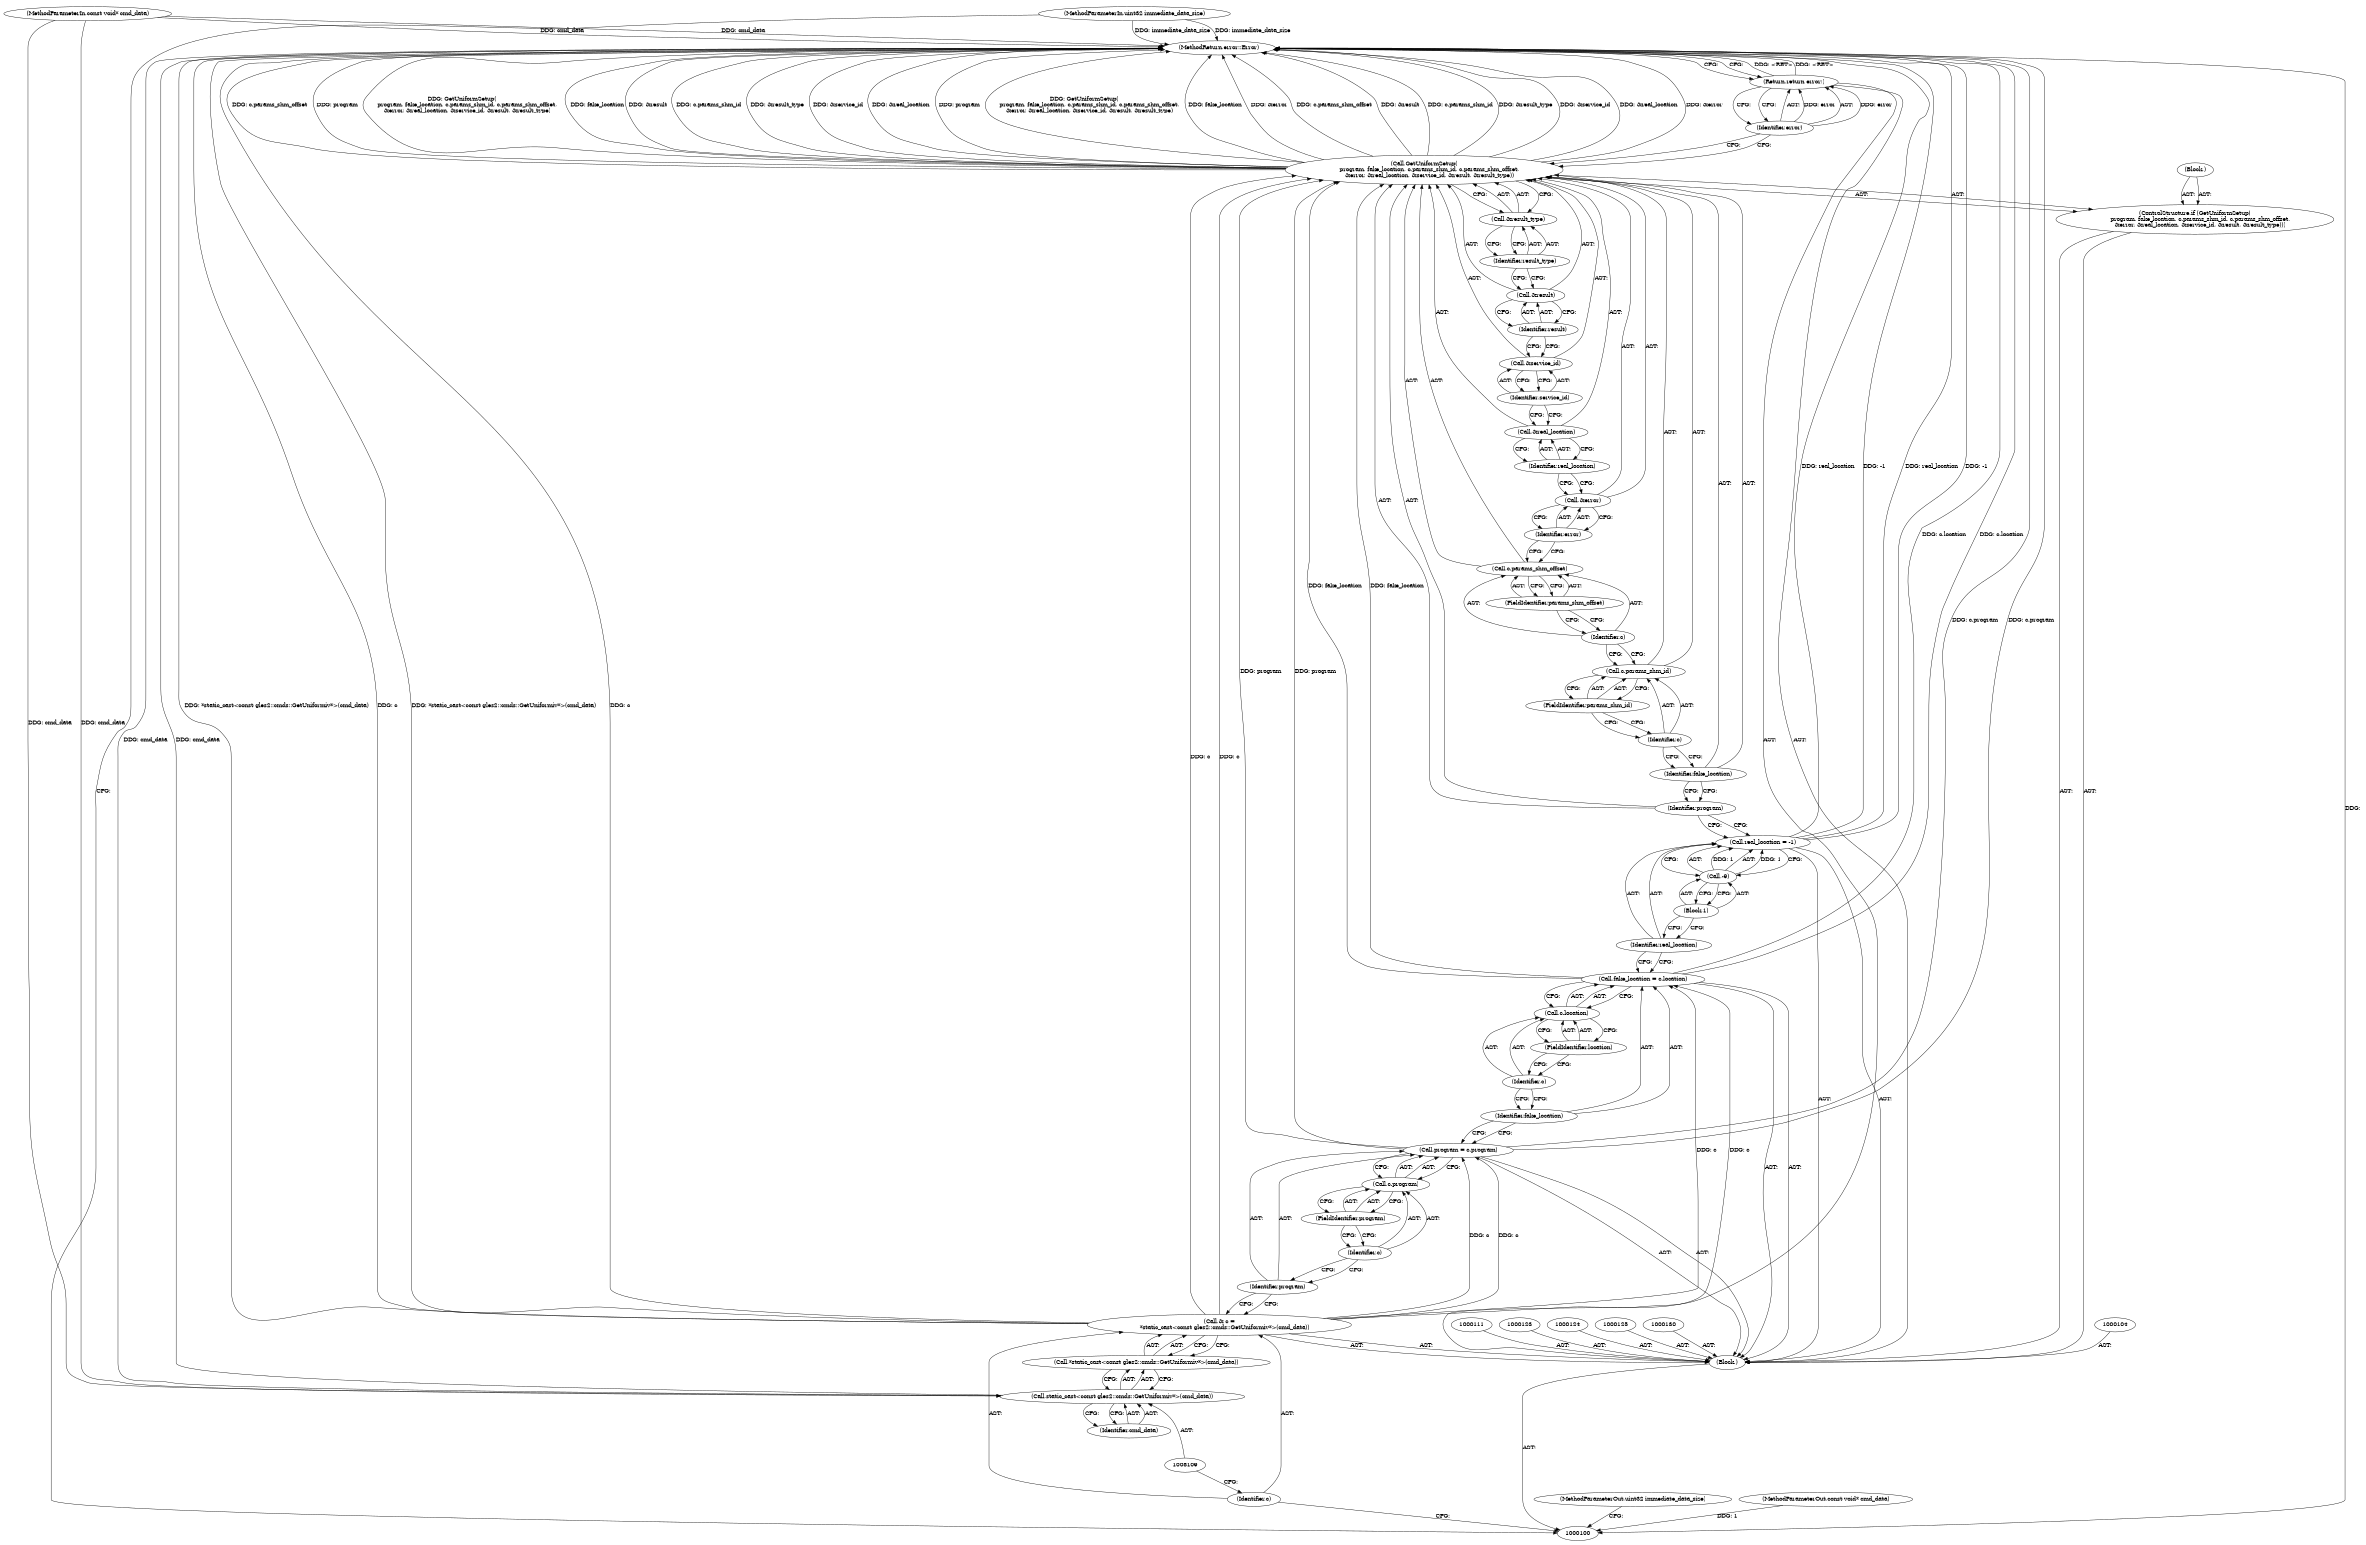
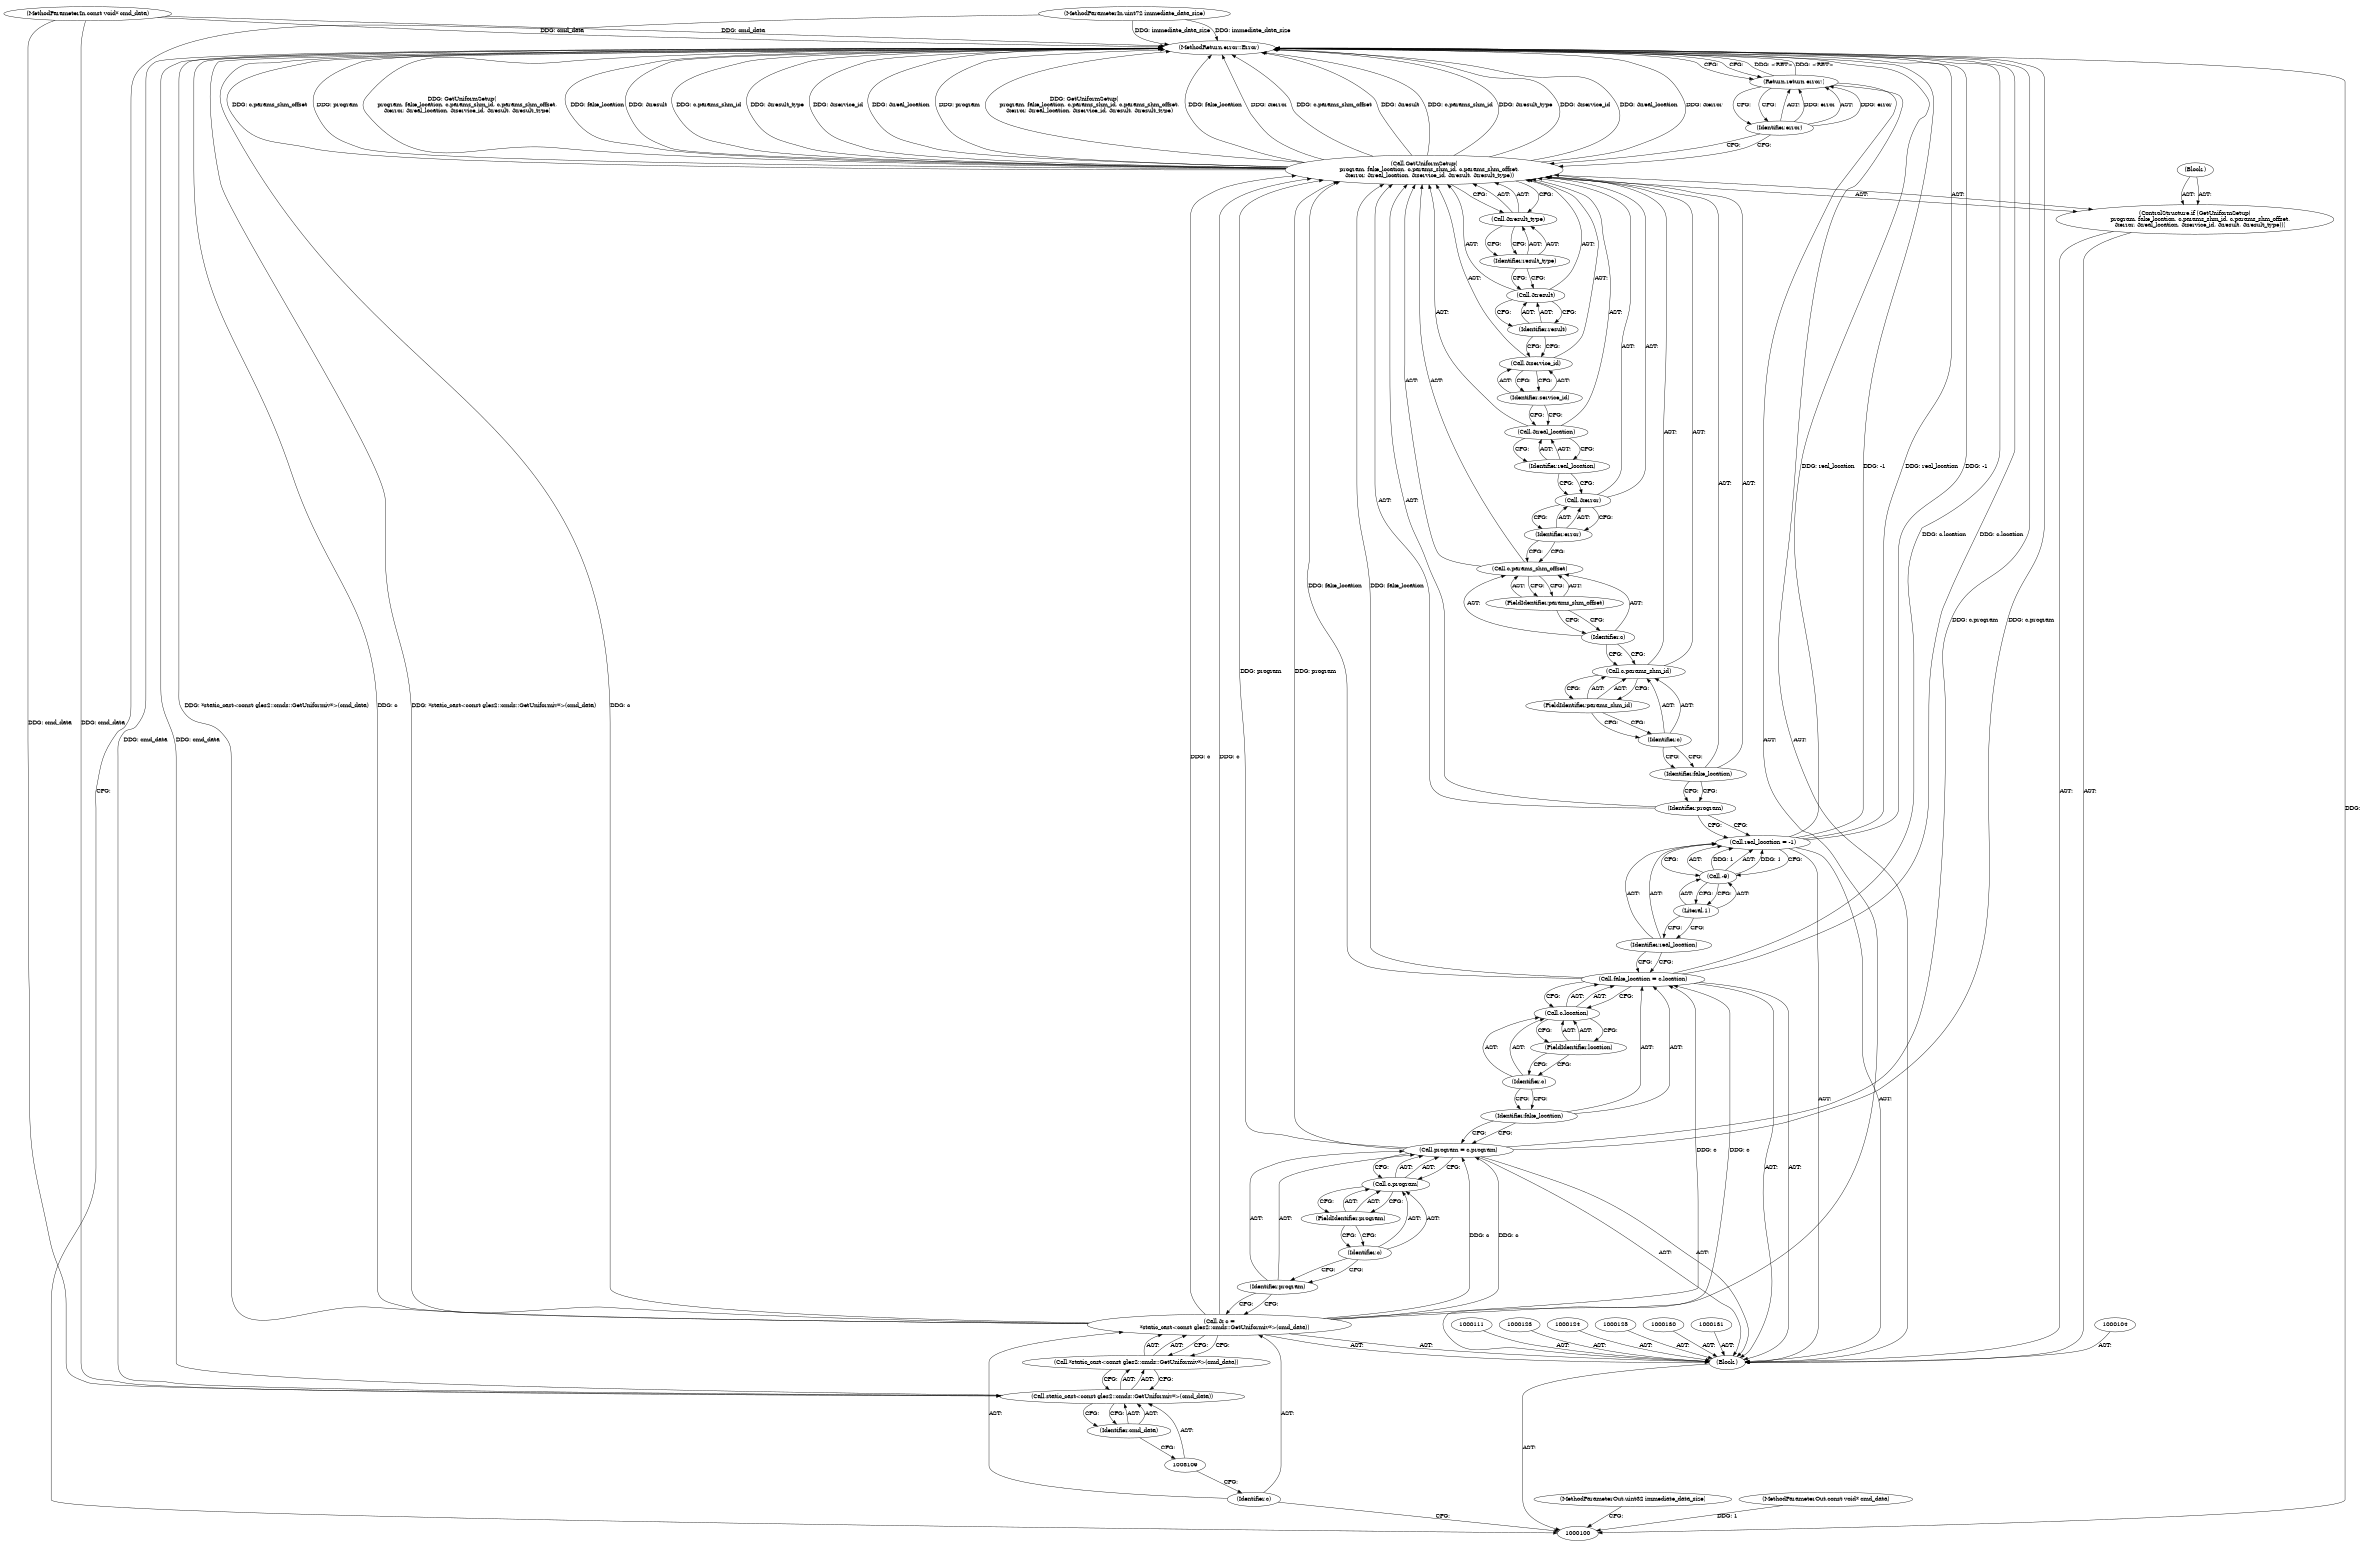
(1134, 14) -> (1134, 14)
(1696, 911) -> (1696, 911)
none -> (1711, 1325)
none -> (1156, 1447)
